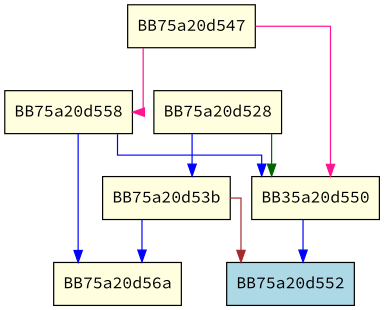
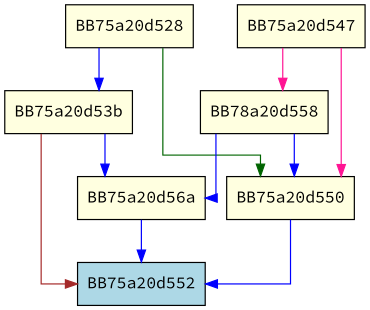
(69, 112) -> (264, 112)
(316, 198) -> (291, 198)
none -> (141, 235)
